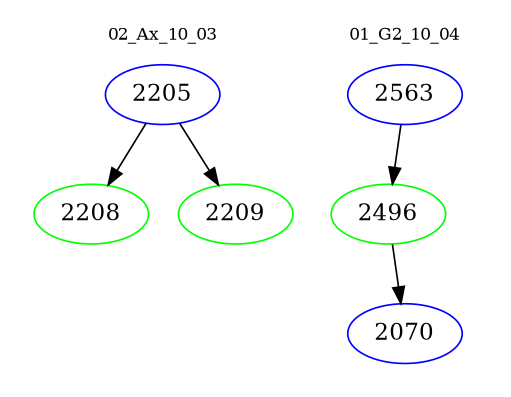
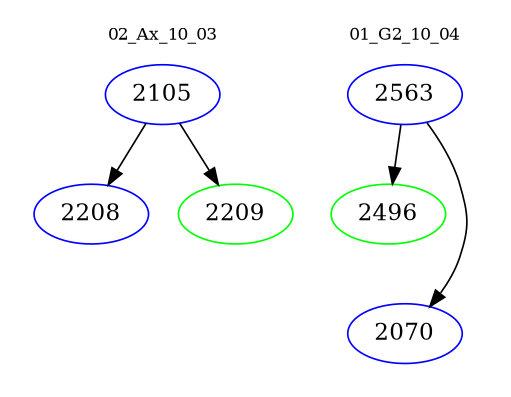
(163, 95) -> (163, 95)
(91, 214) -> (91, 214)
(396, 266) -> (465, 206)
